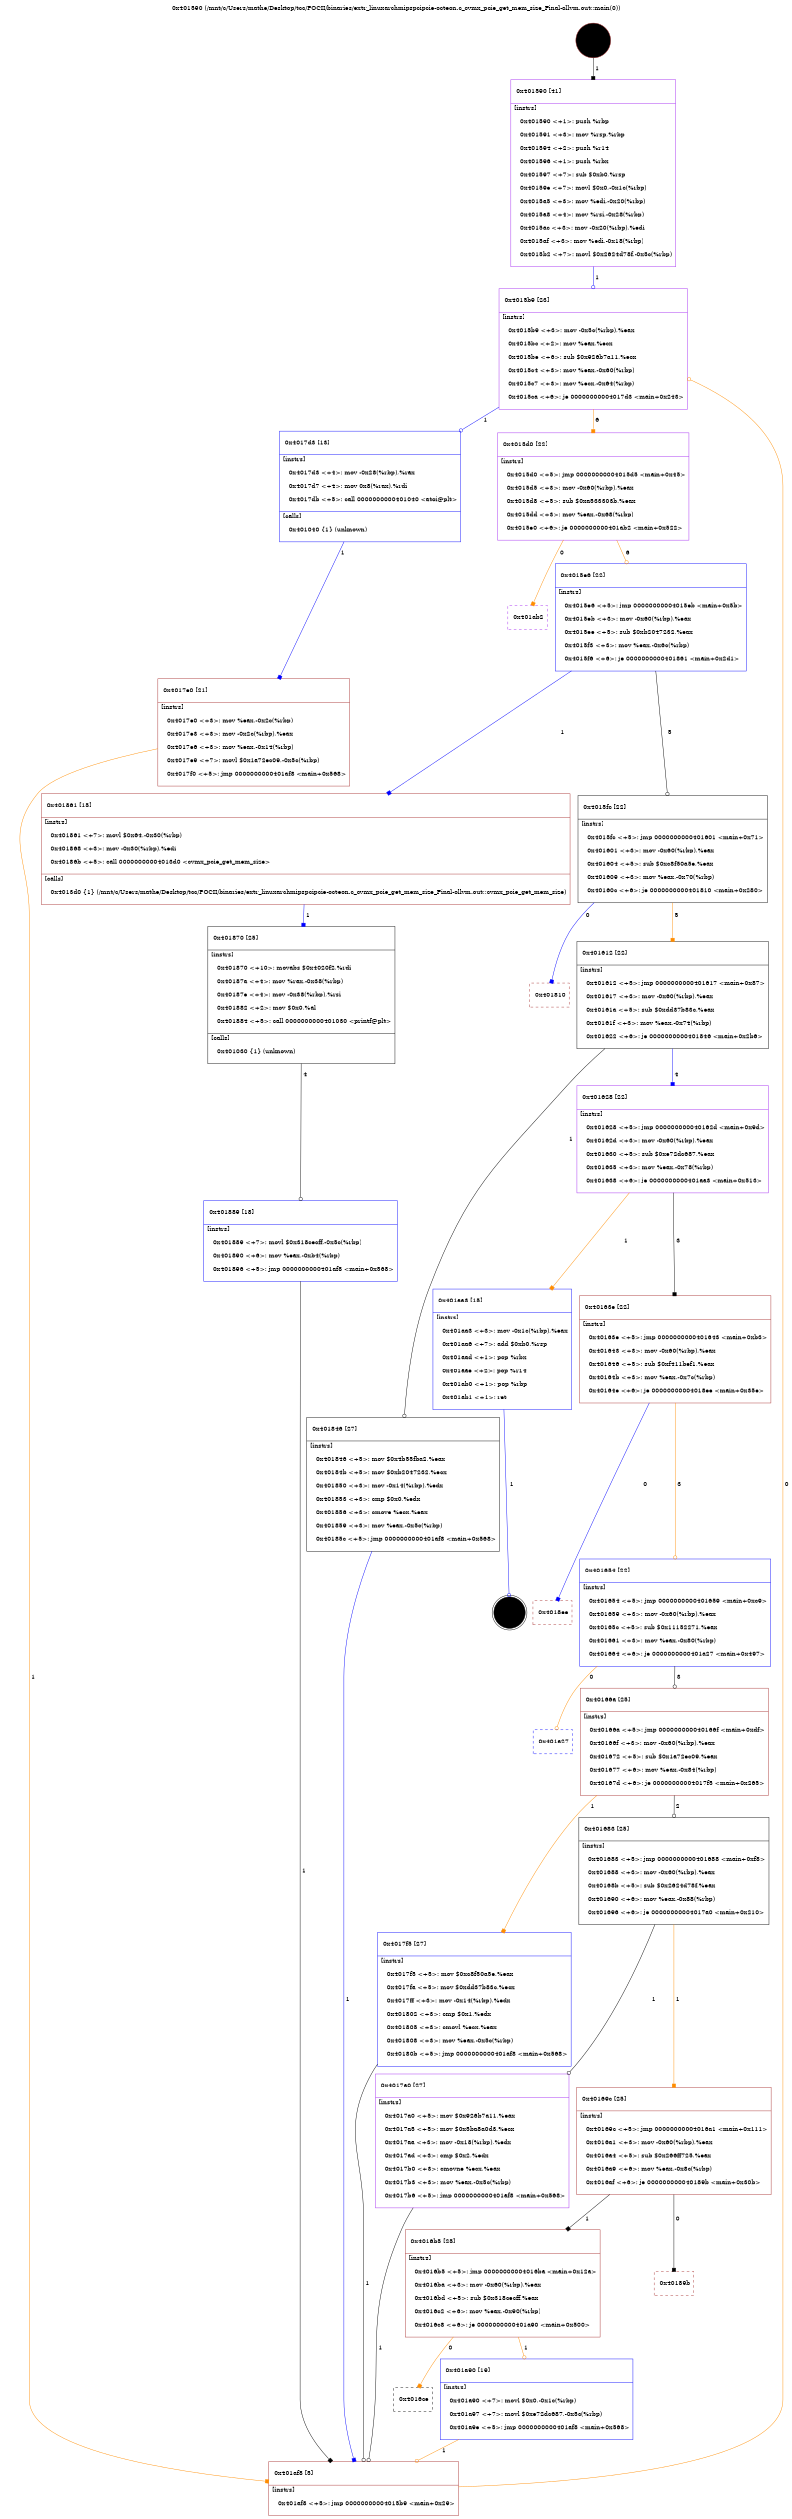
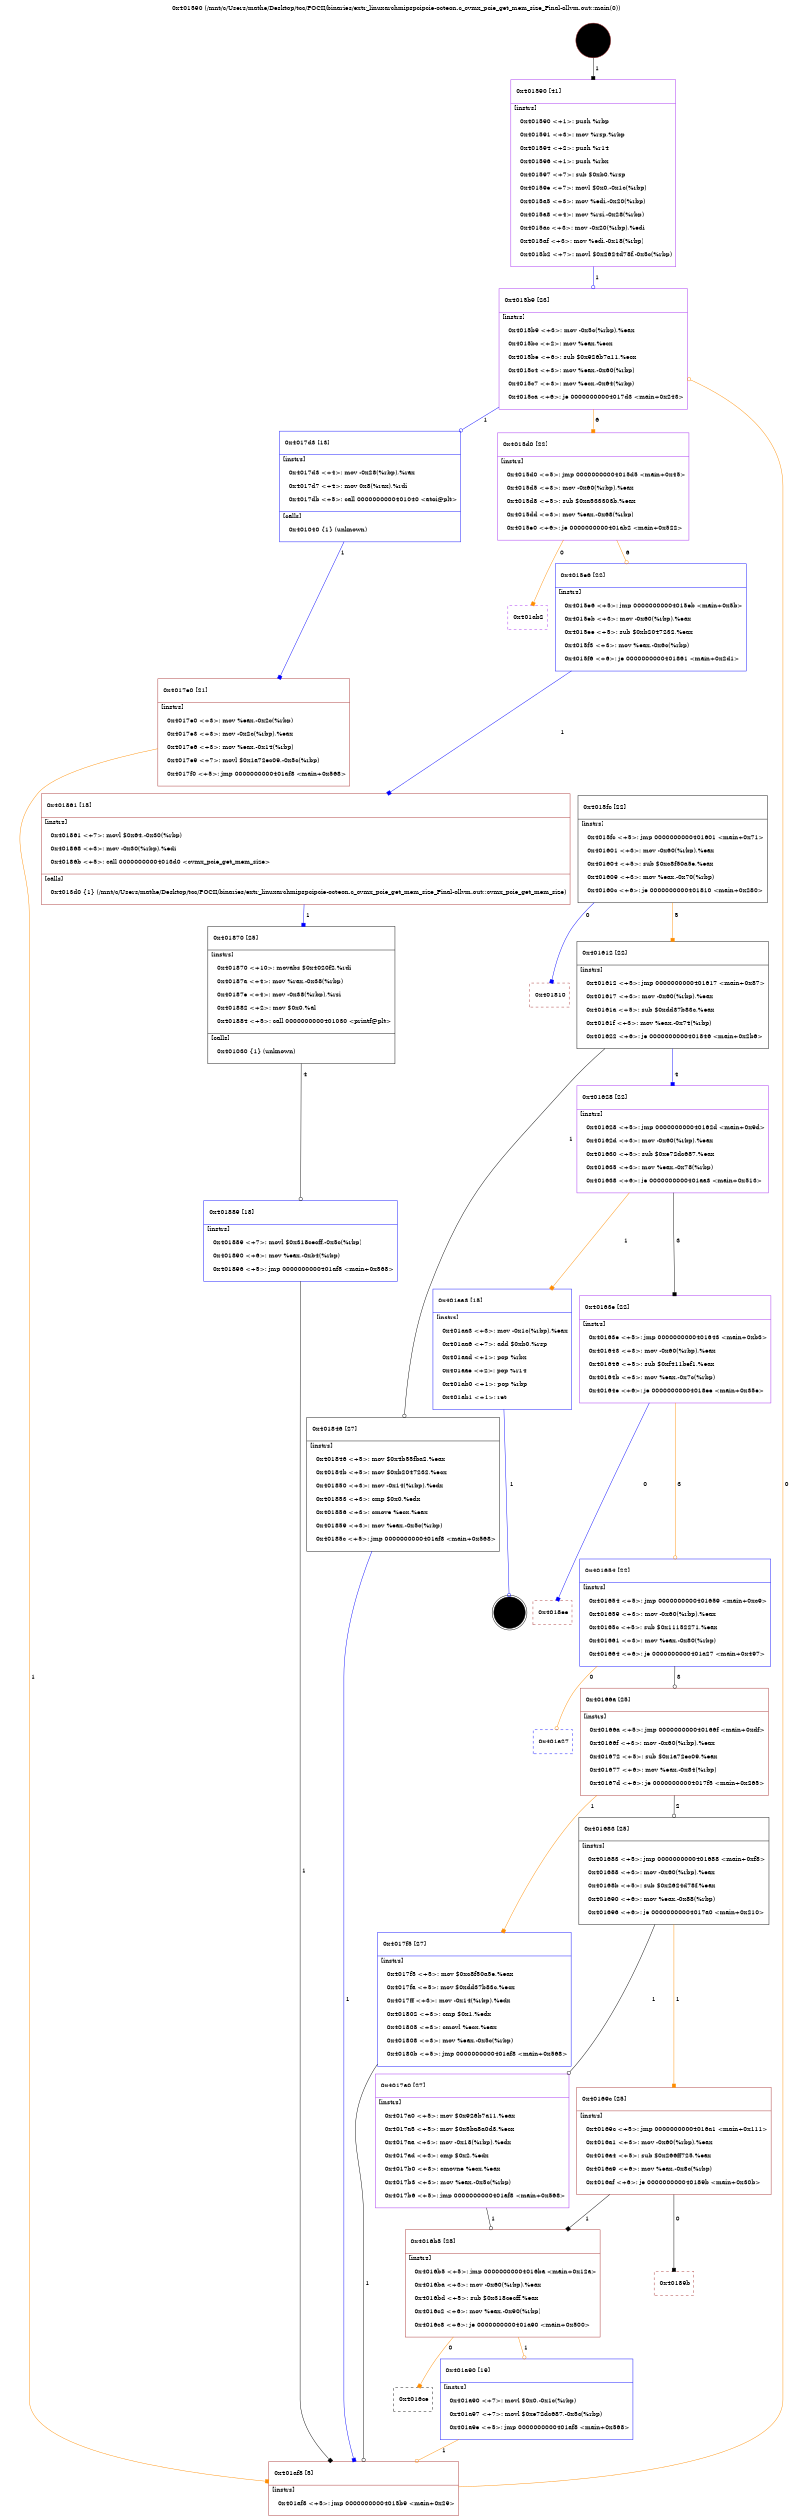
(662, 732) -> none
(675, 1349) -> (675, 1349)
(377, 2330) -> (489, 2217)
